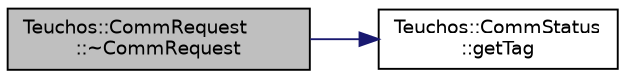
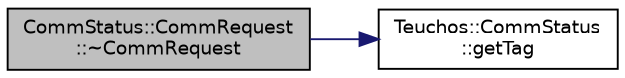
(159, 39) -> (159, 39)
